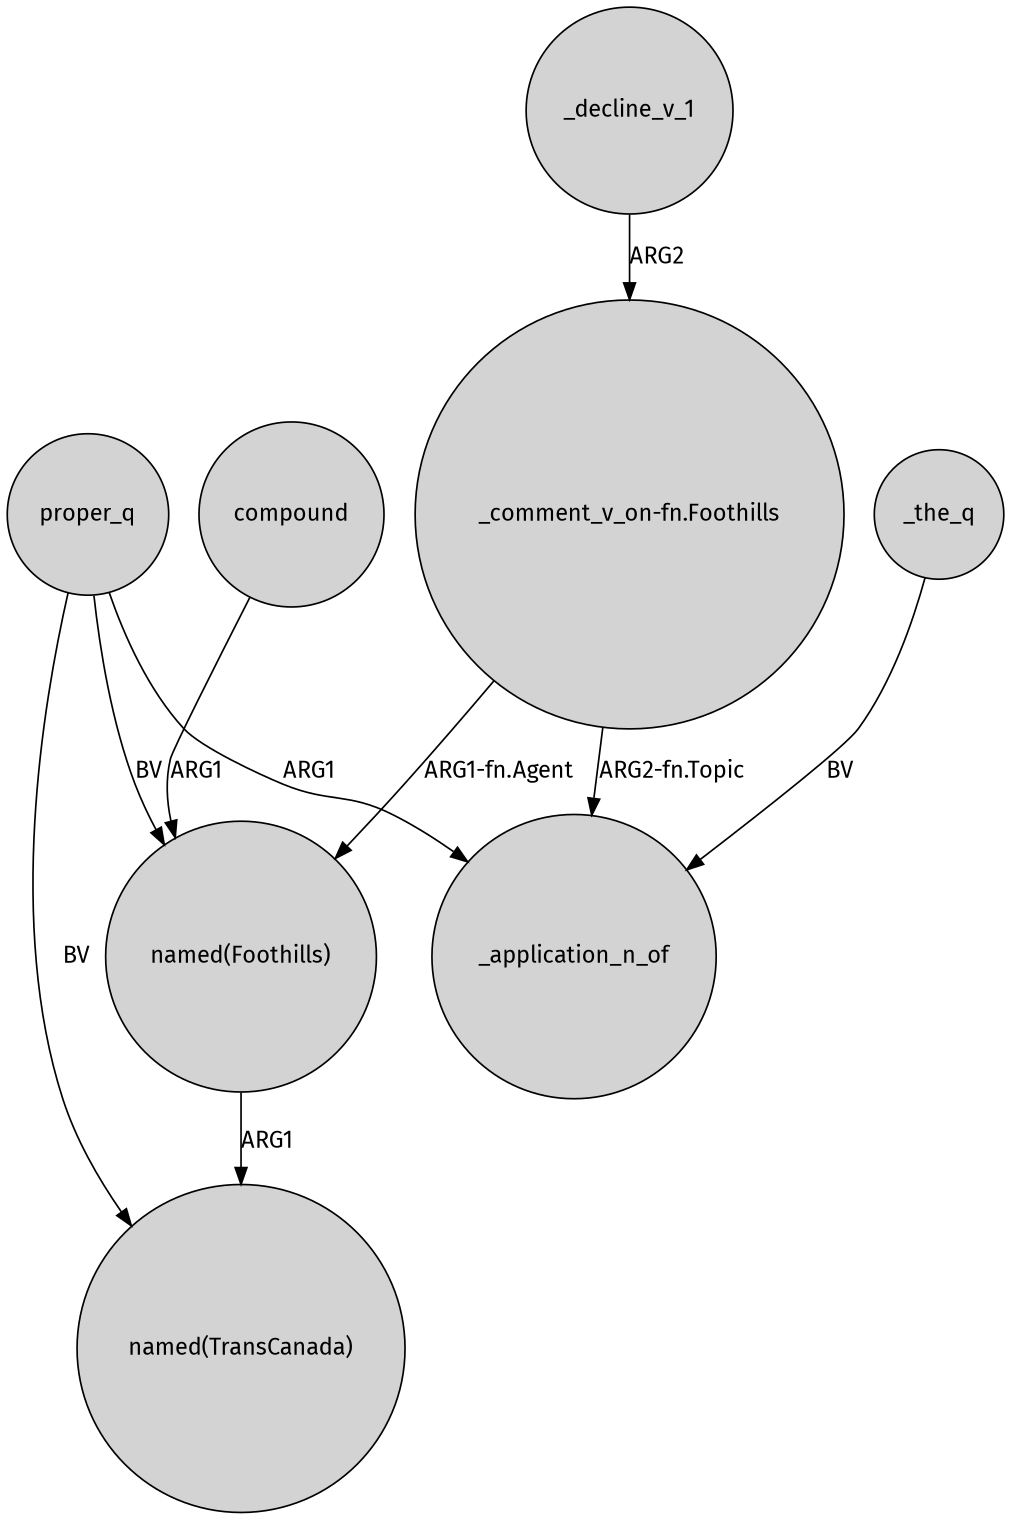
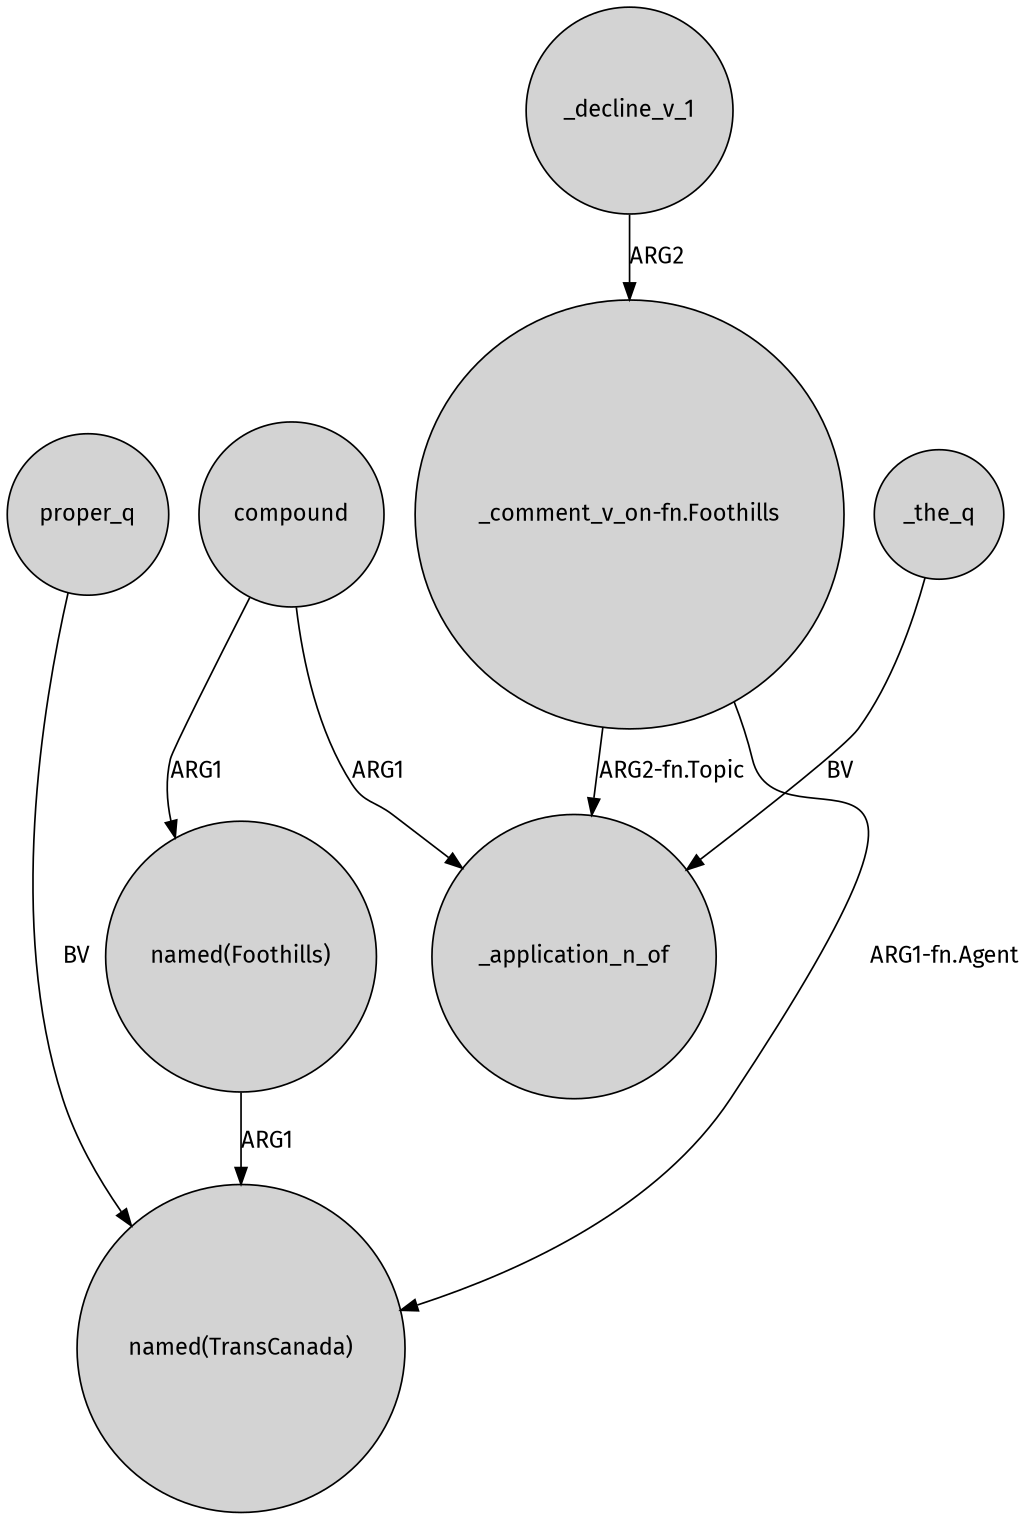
(114, 716) -> none
(422, 764) -> (765, 1044)
(245, 767) -> (336, 756)
